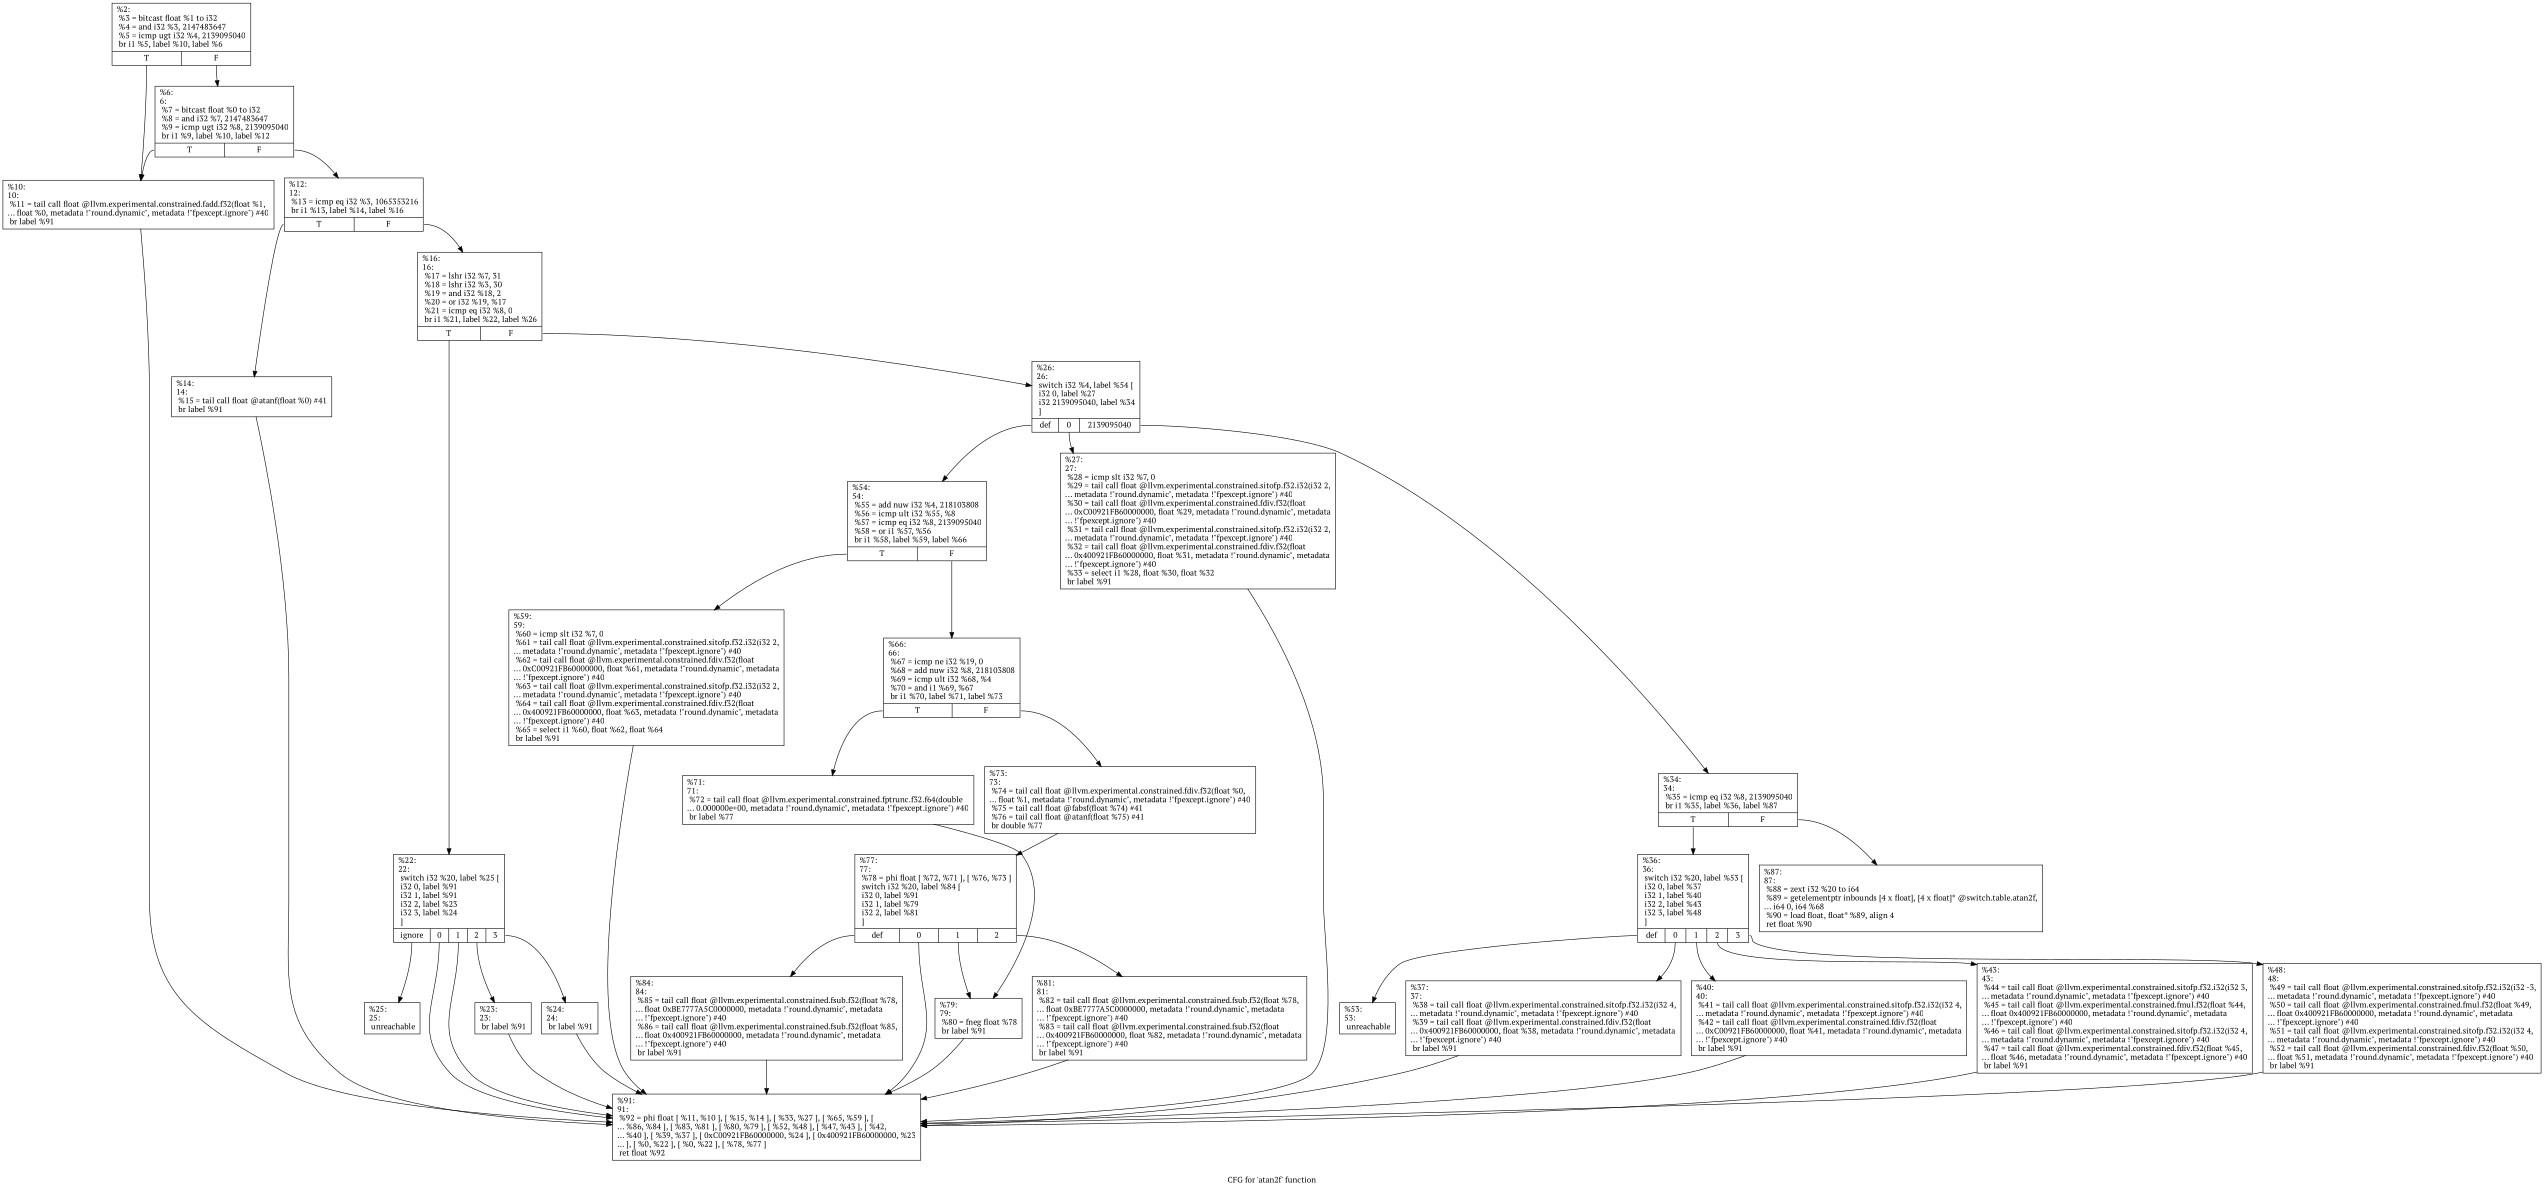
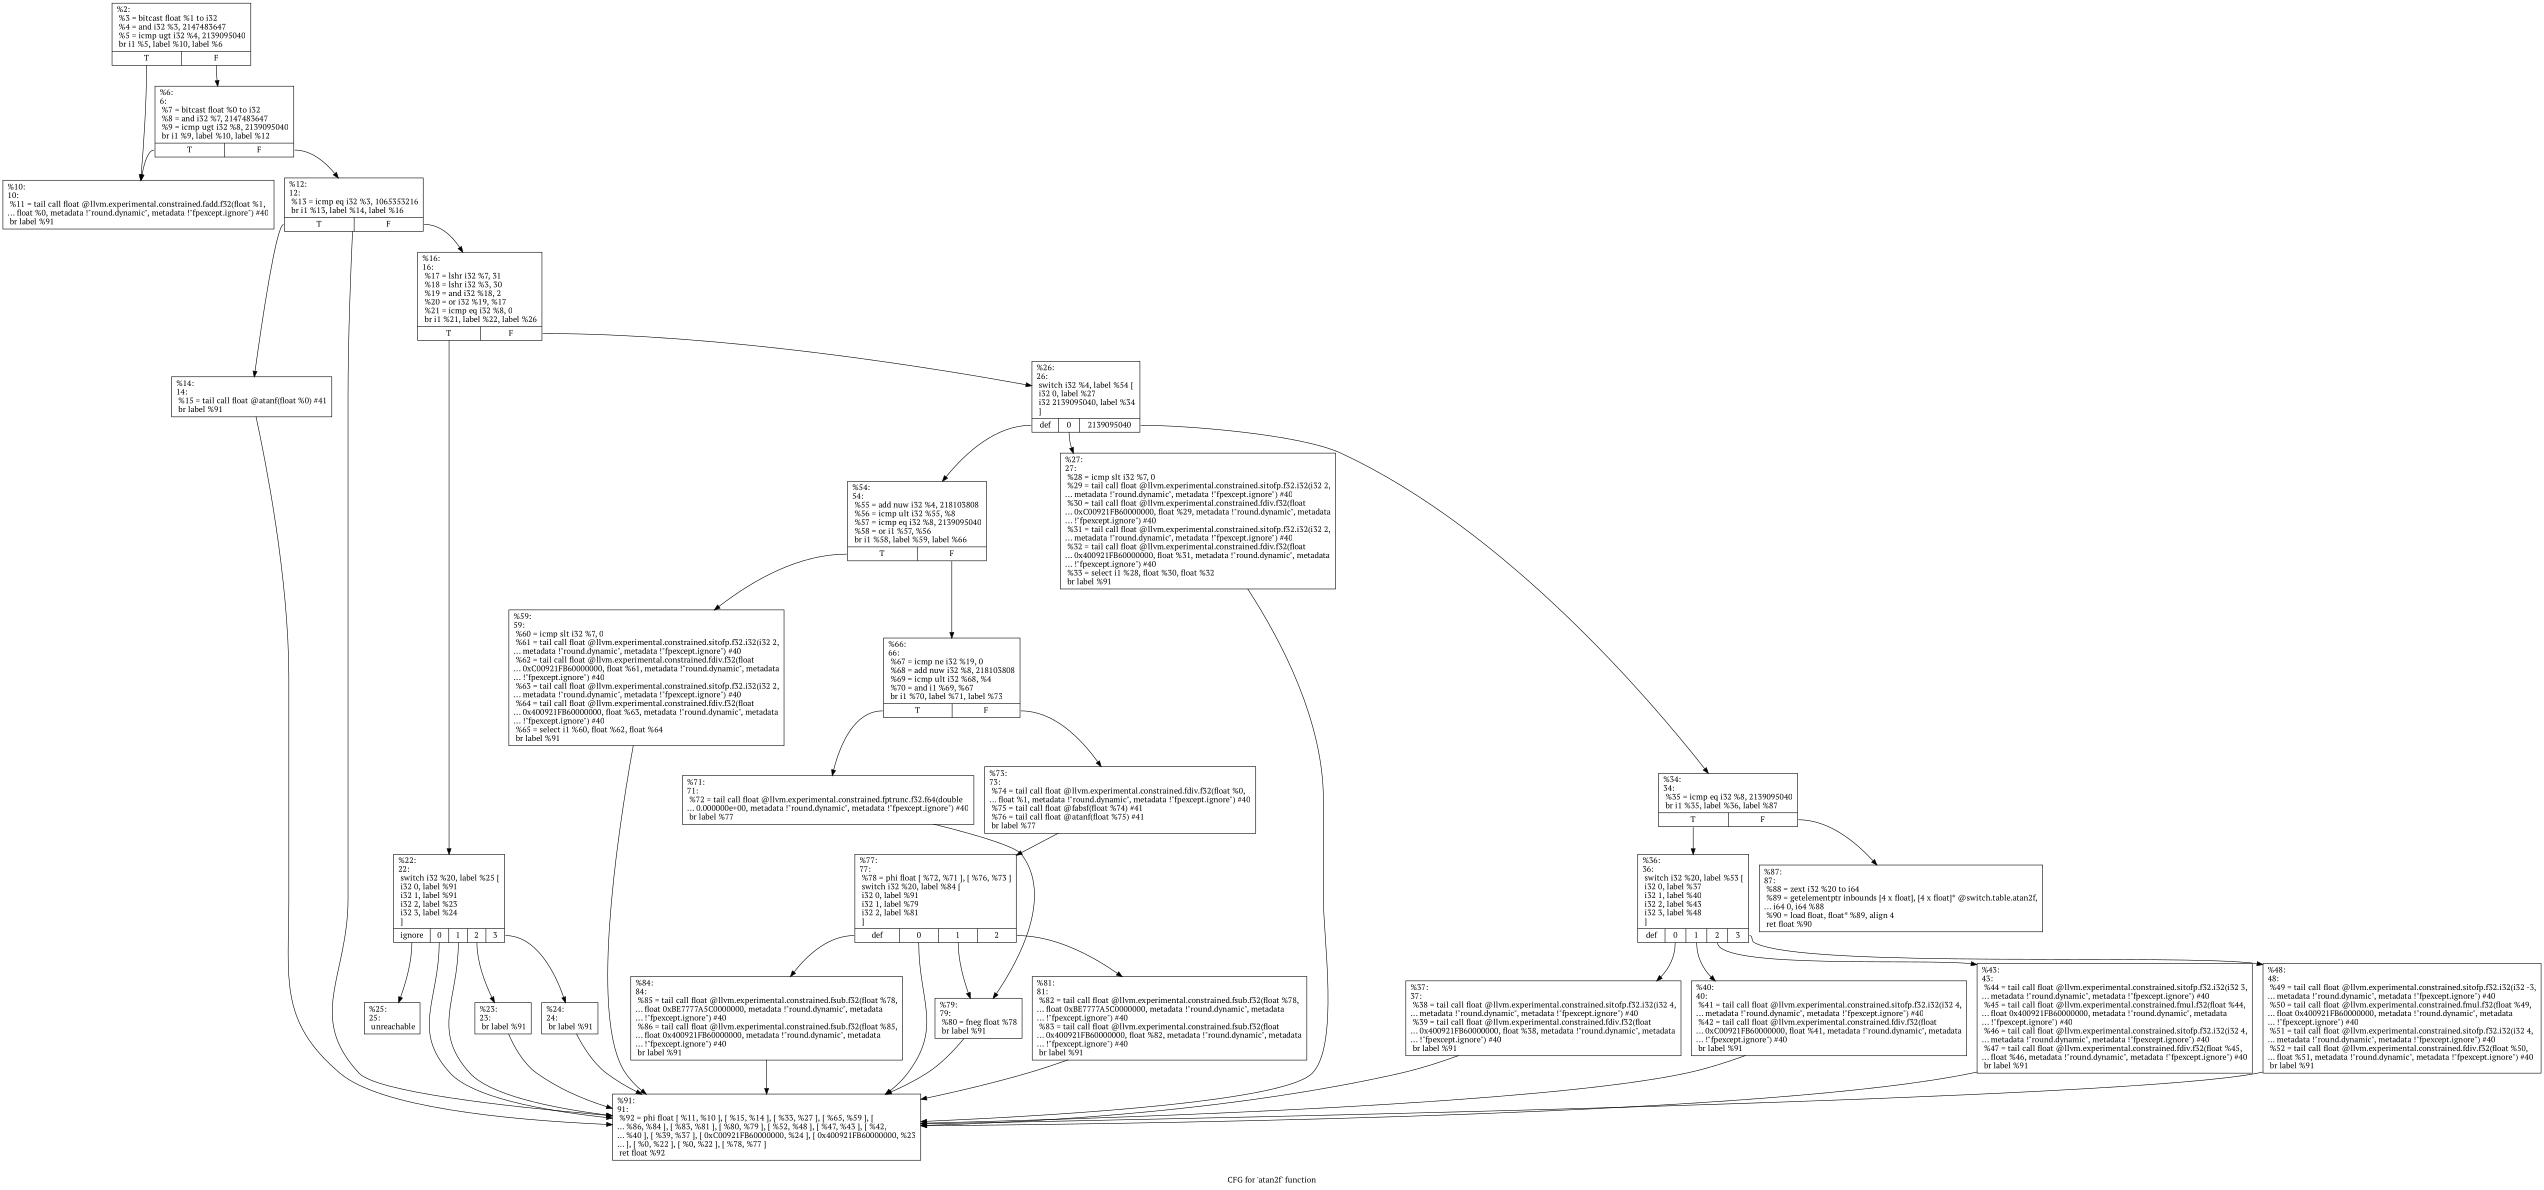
(1016, 826) -> (1013, 826)
(149, 845) -> (348, 783)
(1794, 907) -> (1794, 907)
(1367, 1018) -> none
